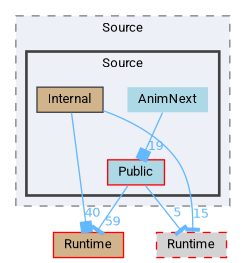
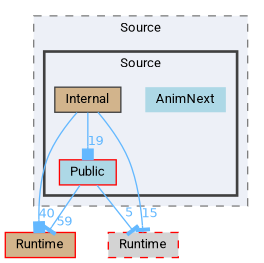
(156, 127) -> (88, 130)
